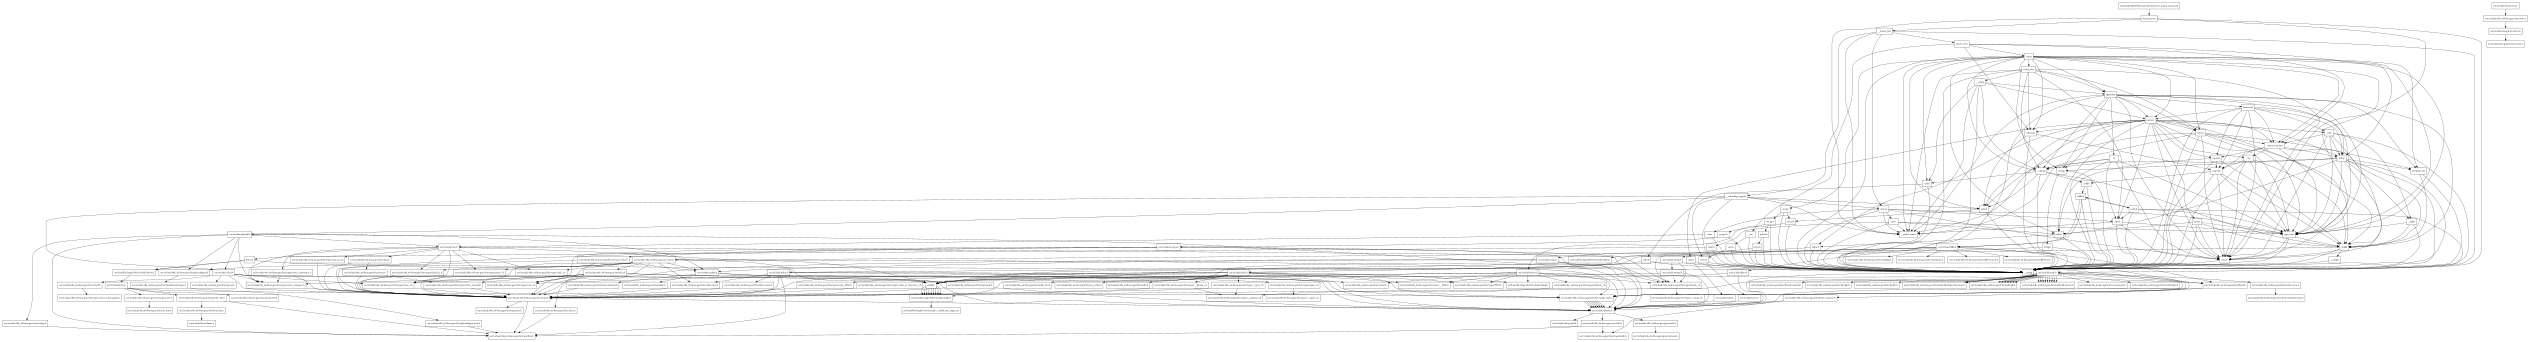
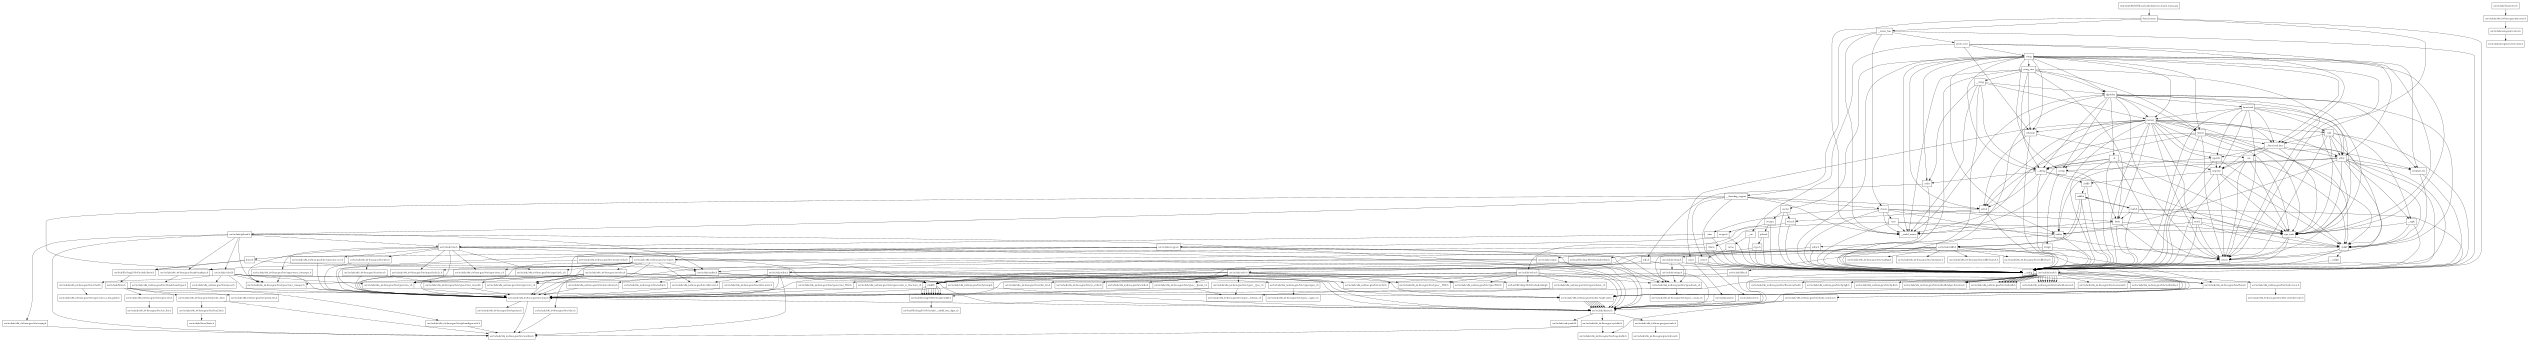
(1978, 167) -> (2111, 225)
none -> (1054, 253)
(1582, 276) -> none
